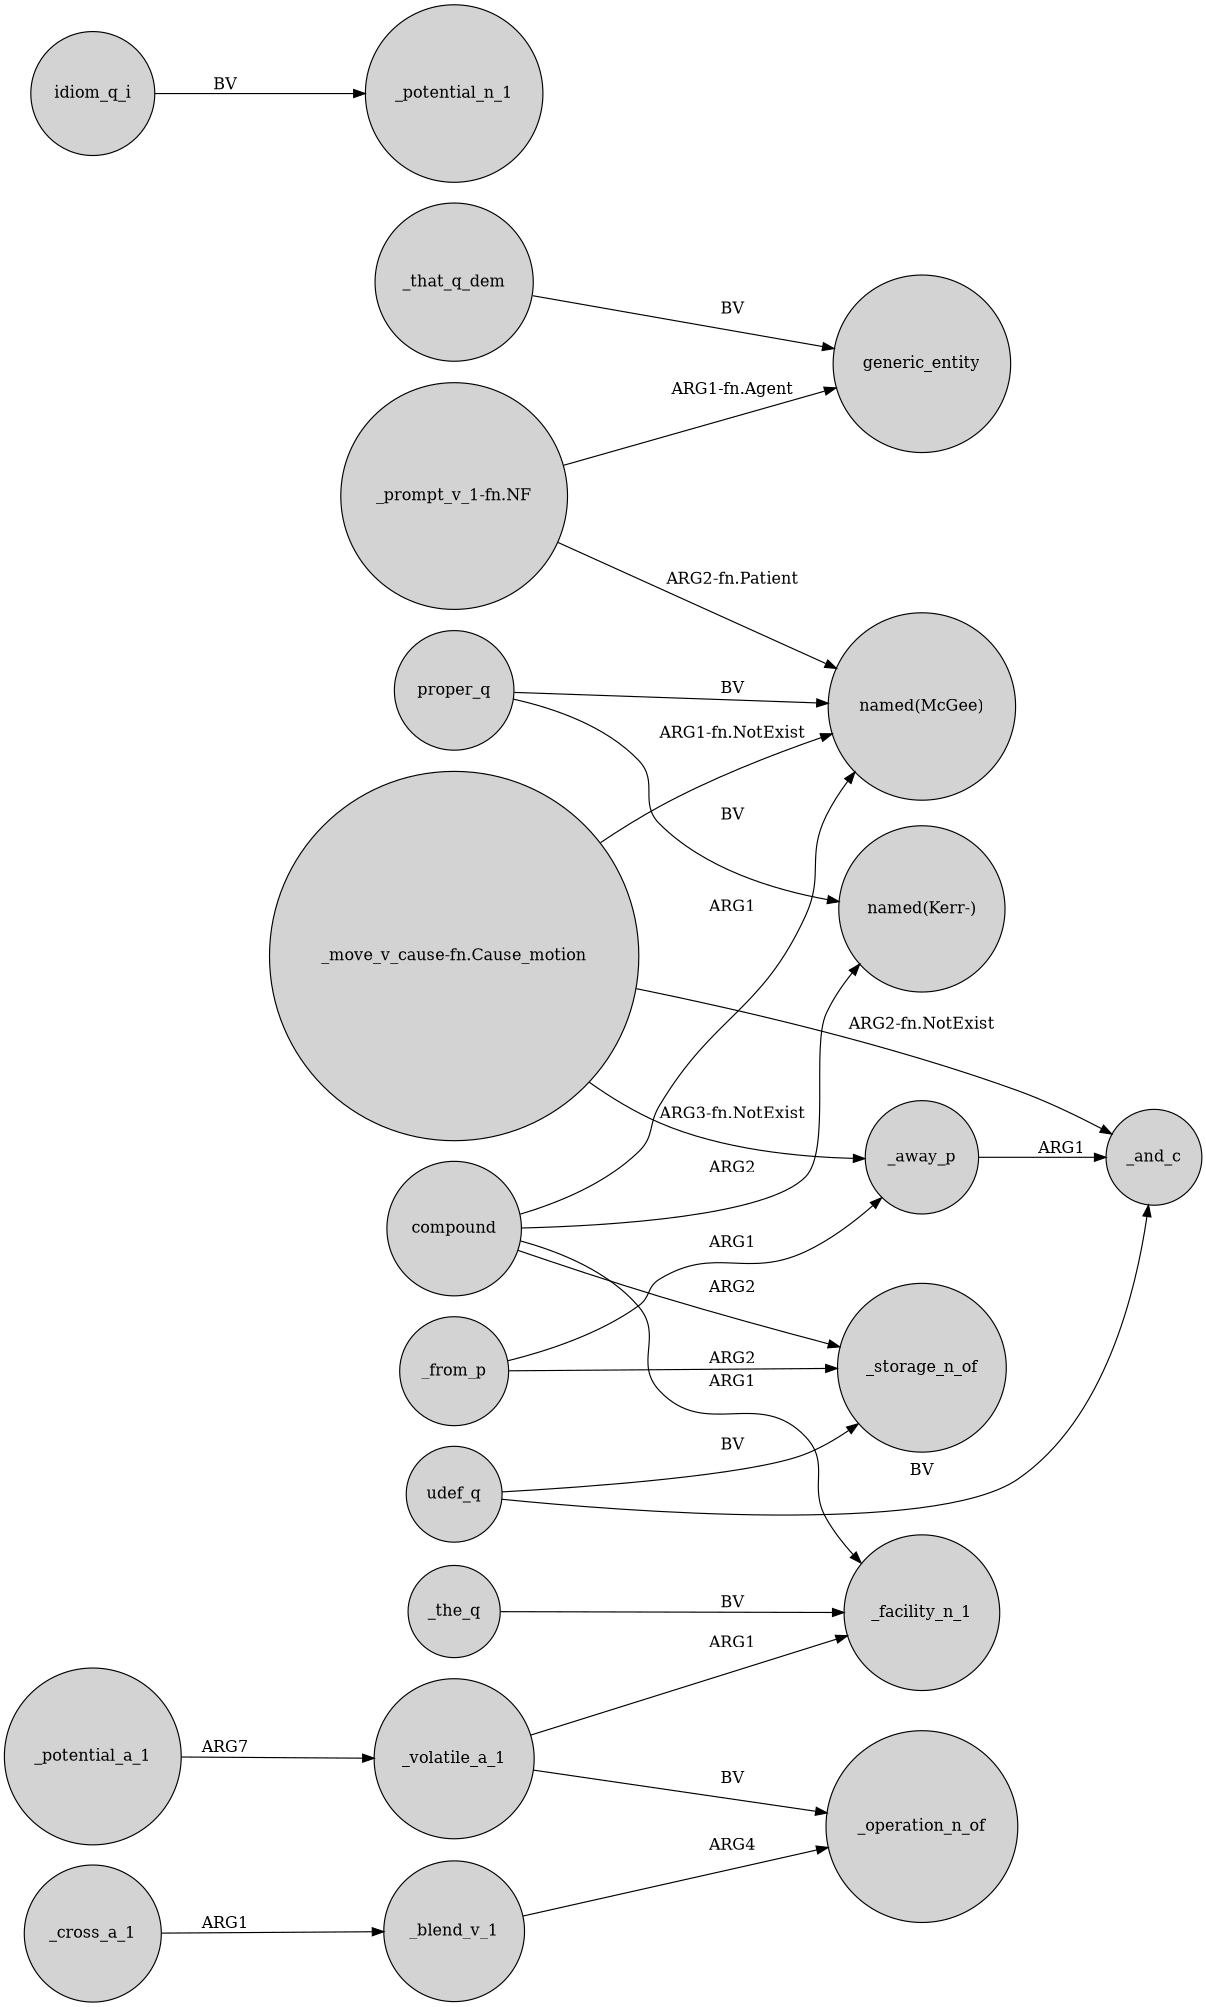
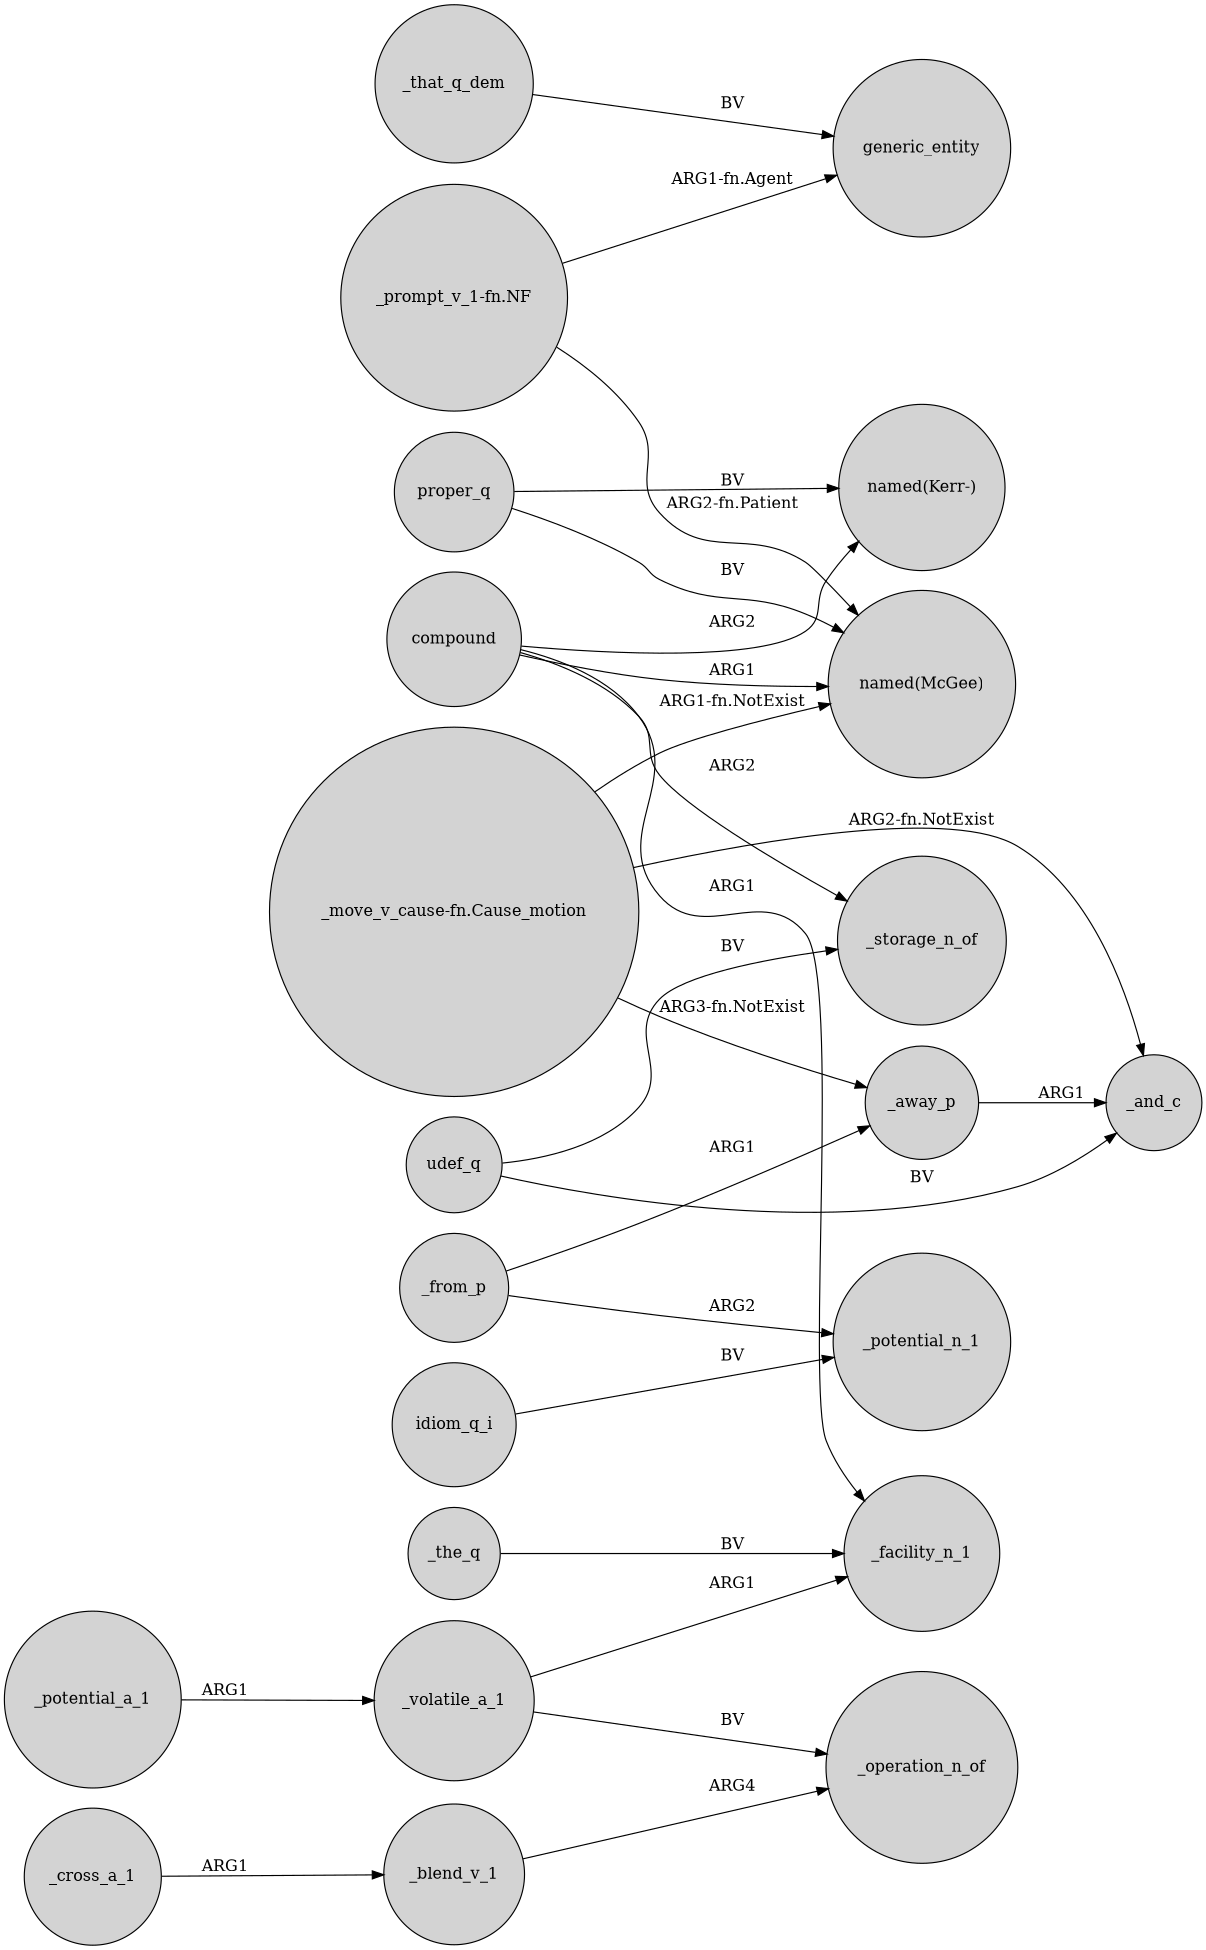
(667, 1370) -> (665, 1316)
(225, 1748) -> (225, 1691)
